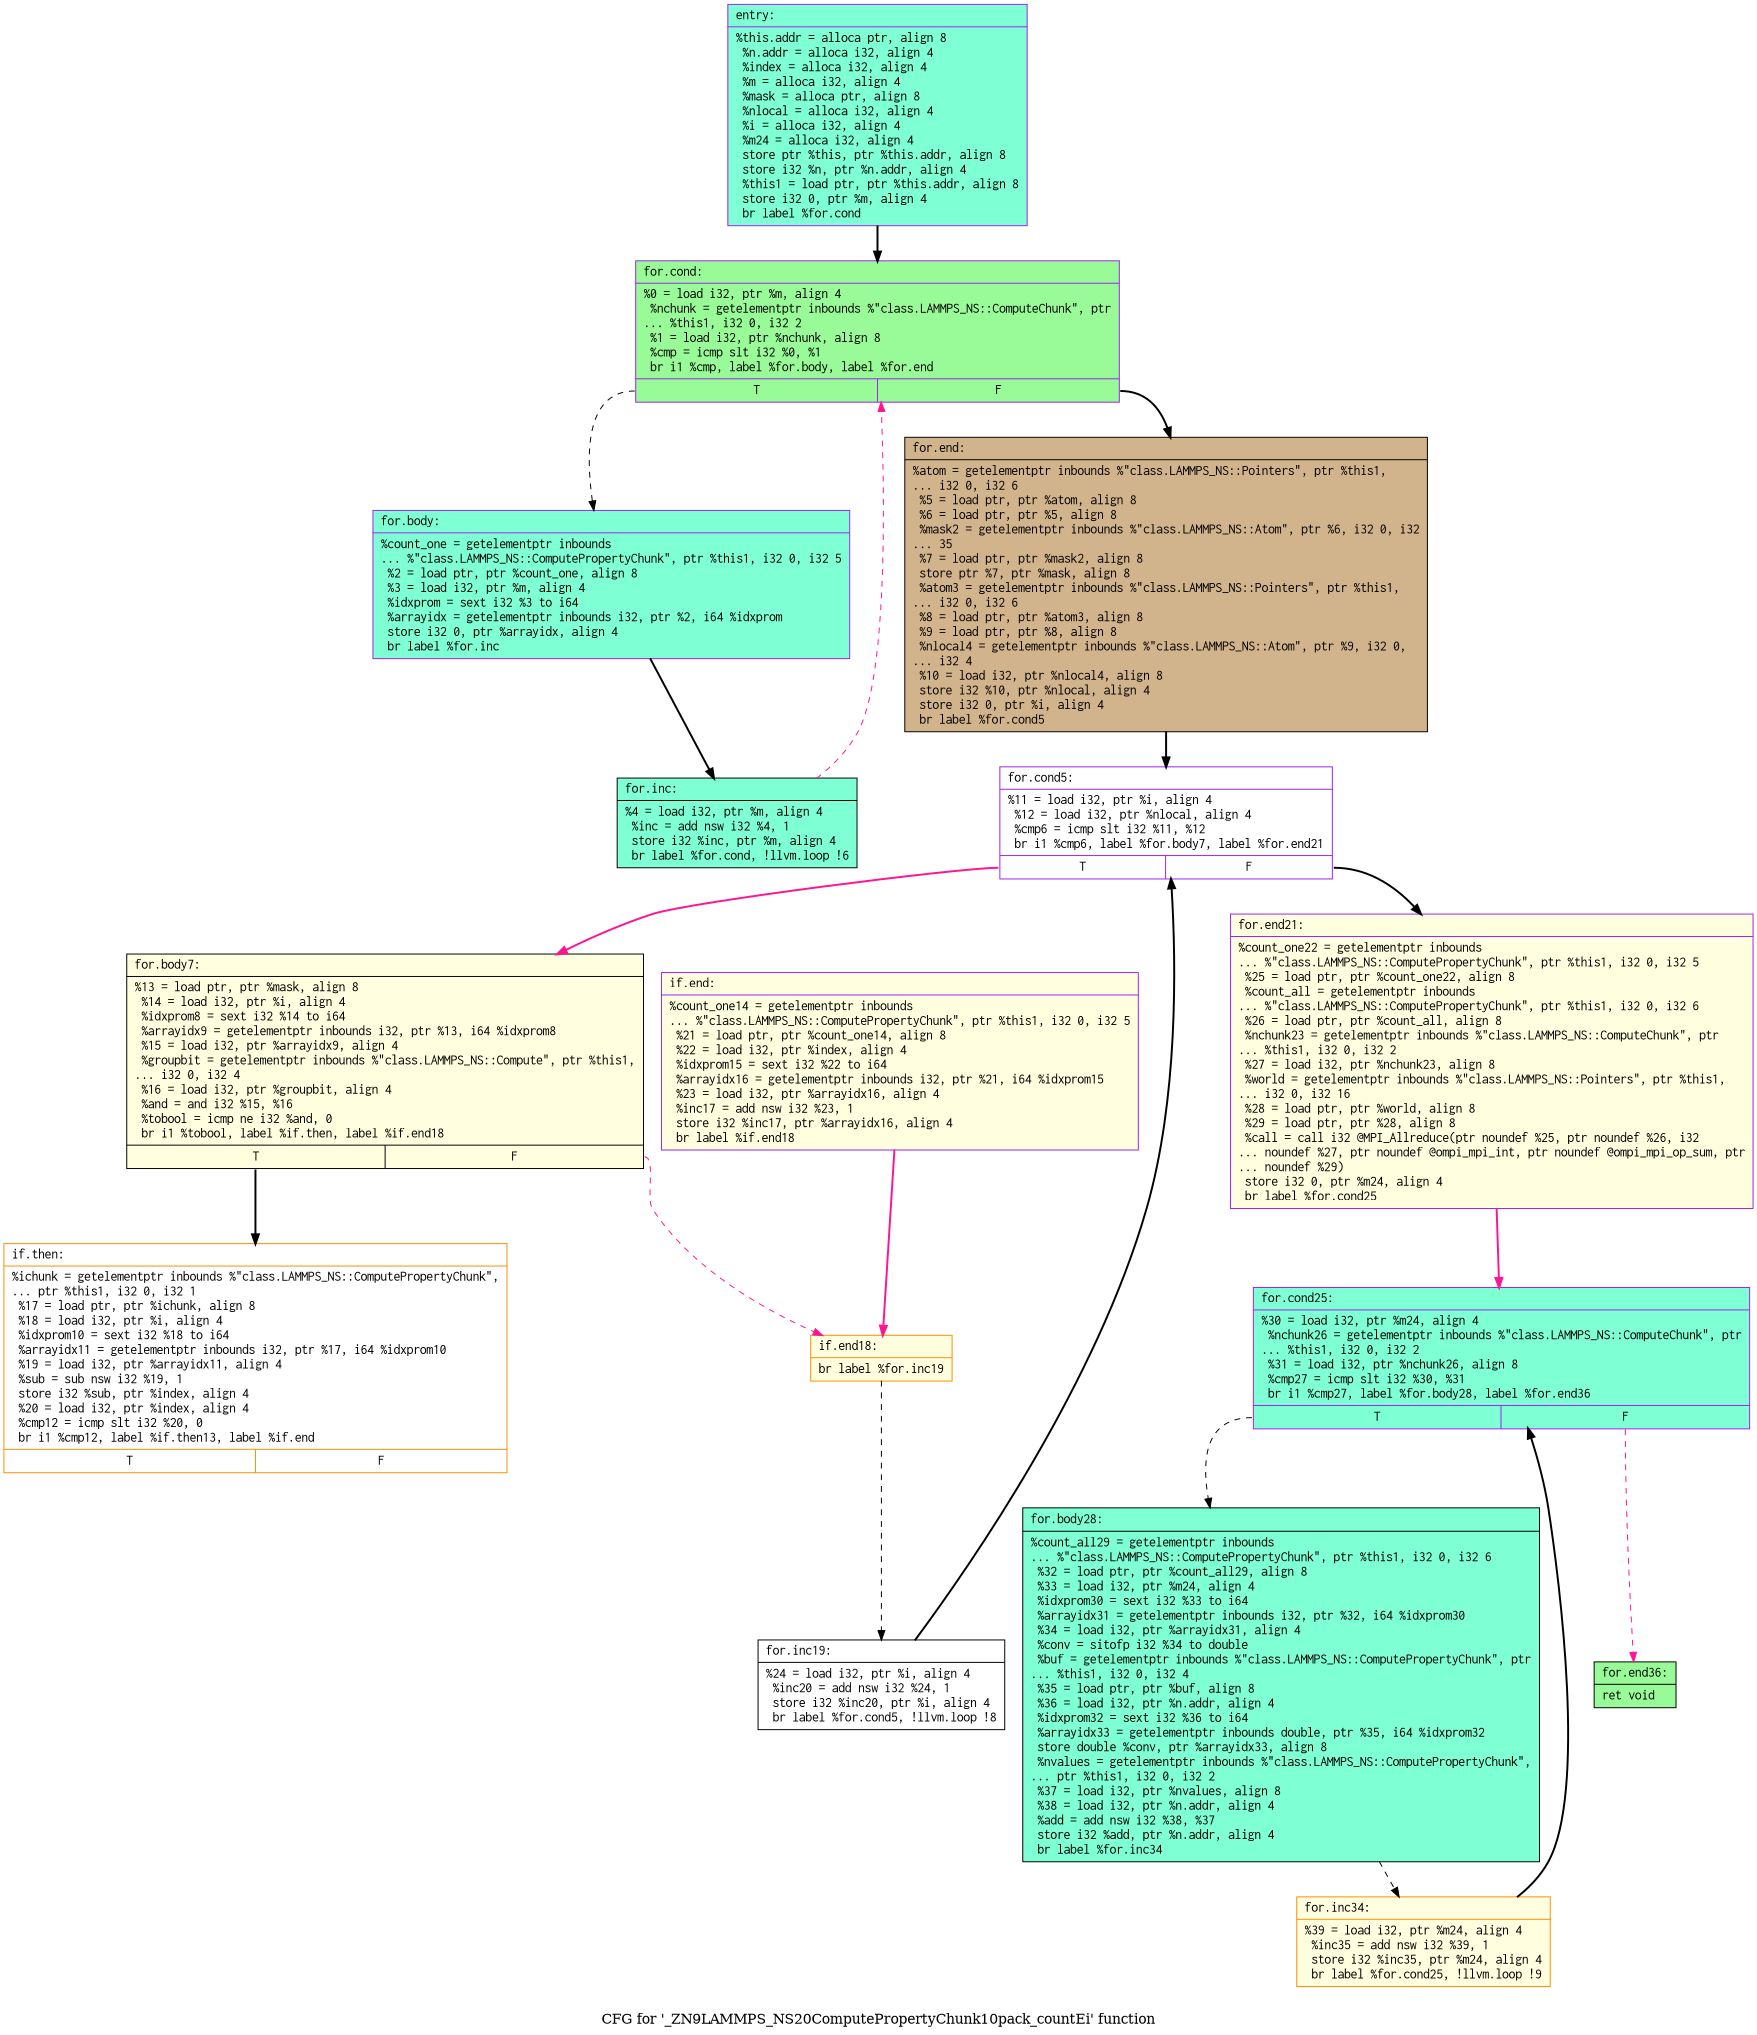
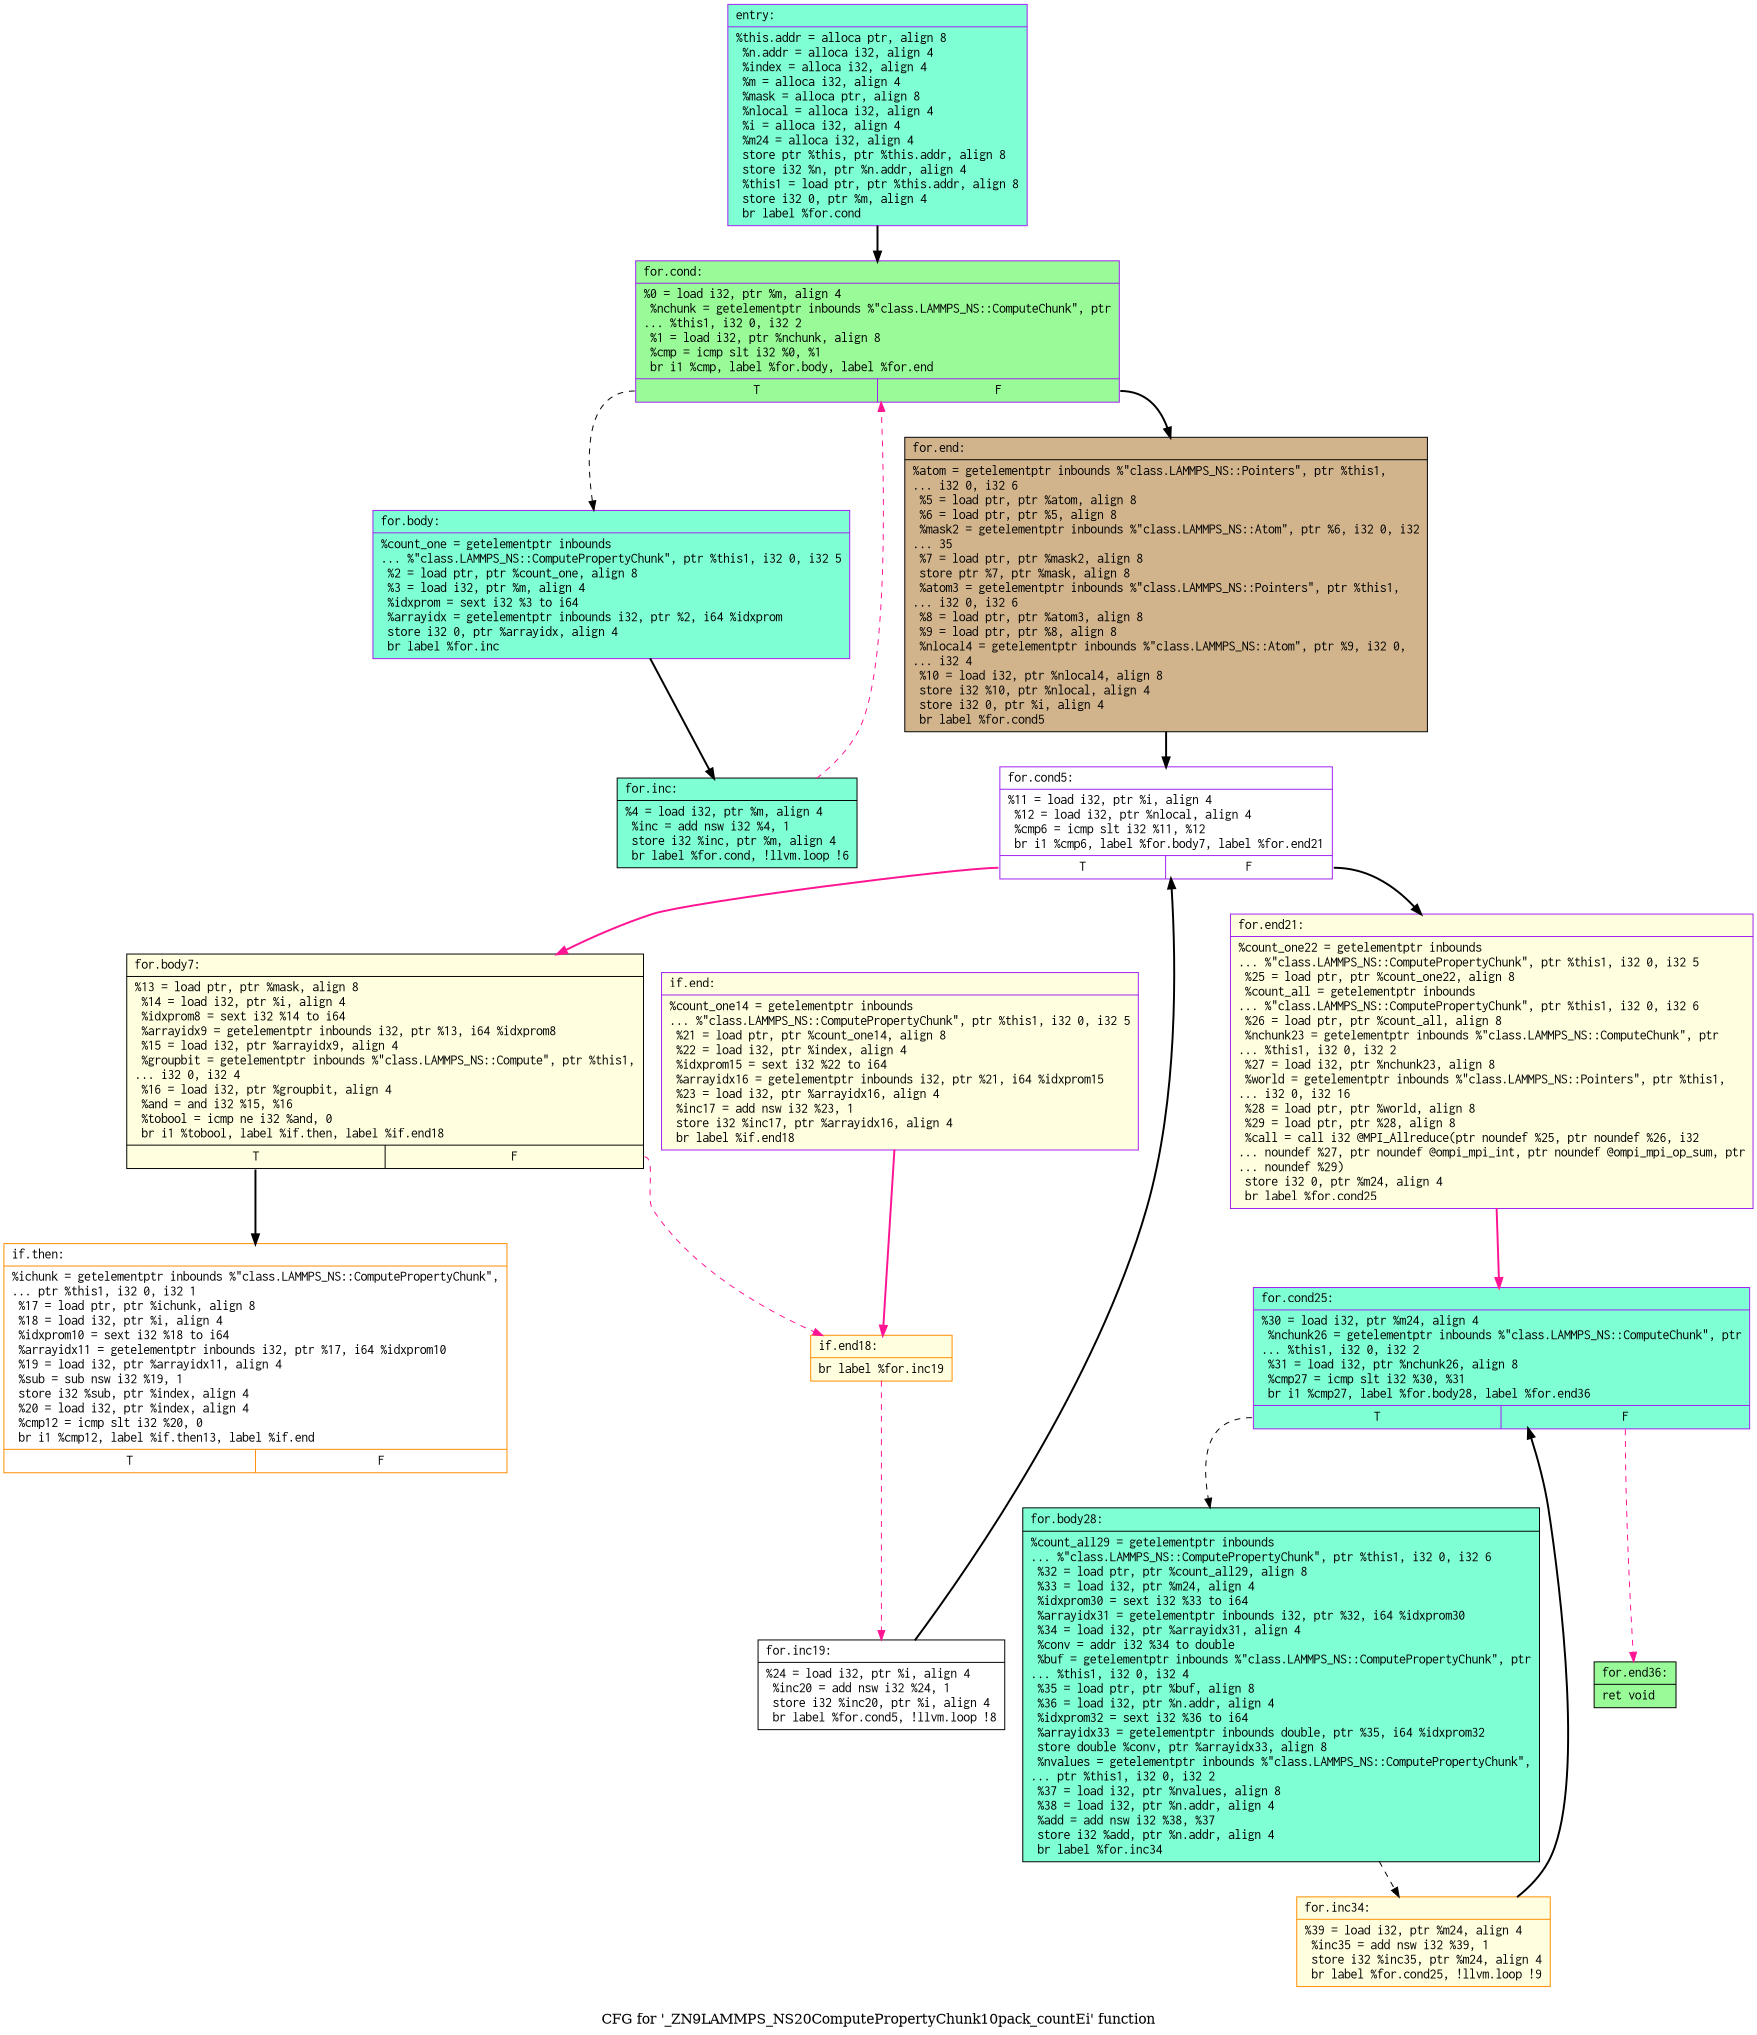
(881, 1506) -> (881, 1506)
(1139, 1645) -> (1133, 1645)
